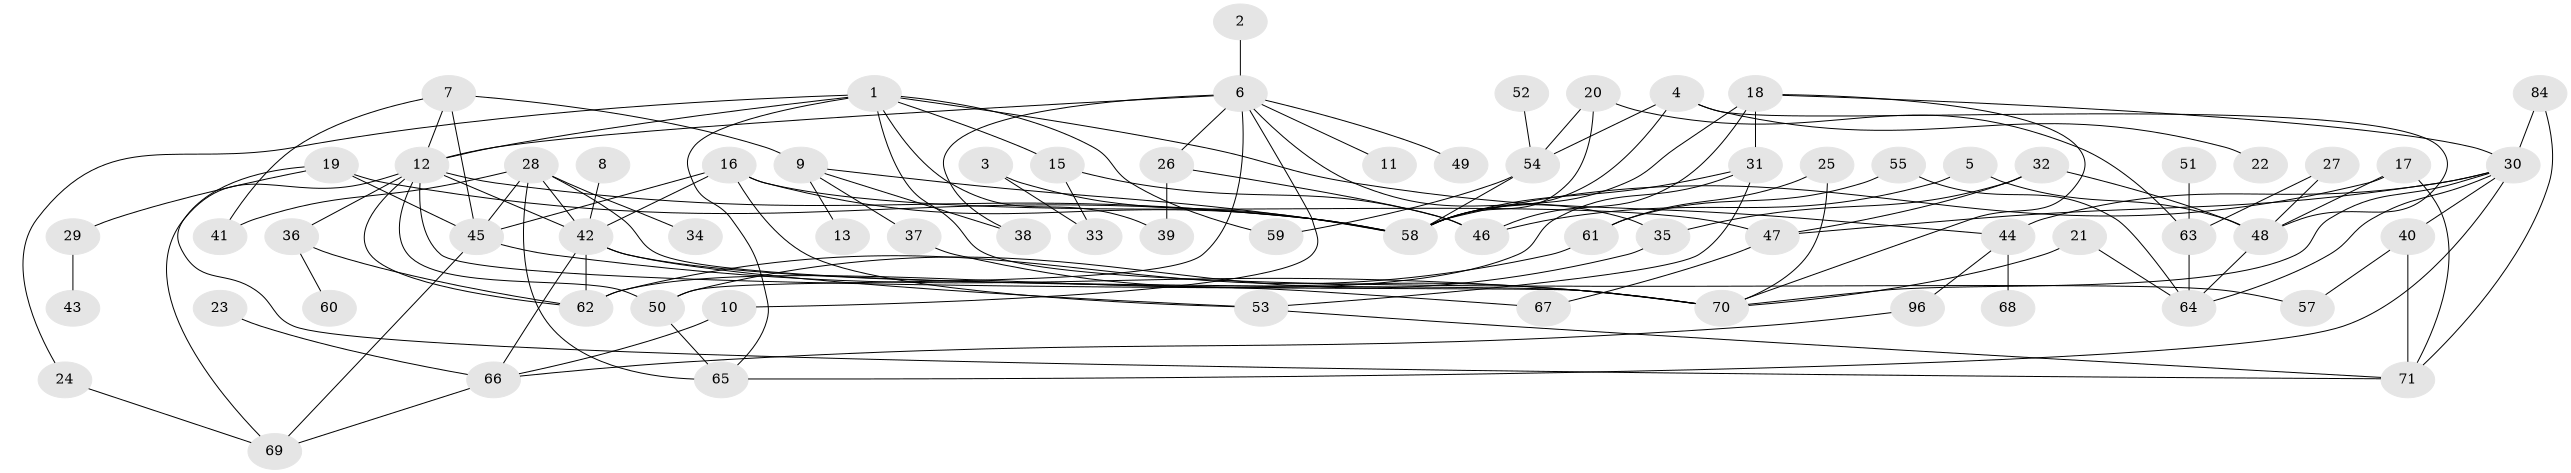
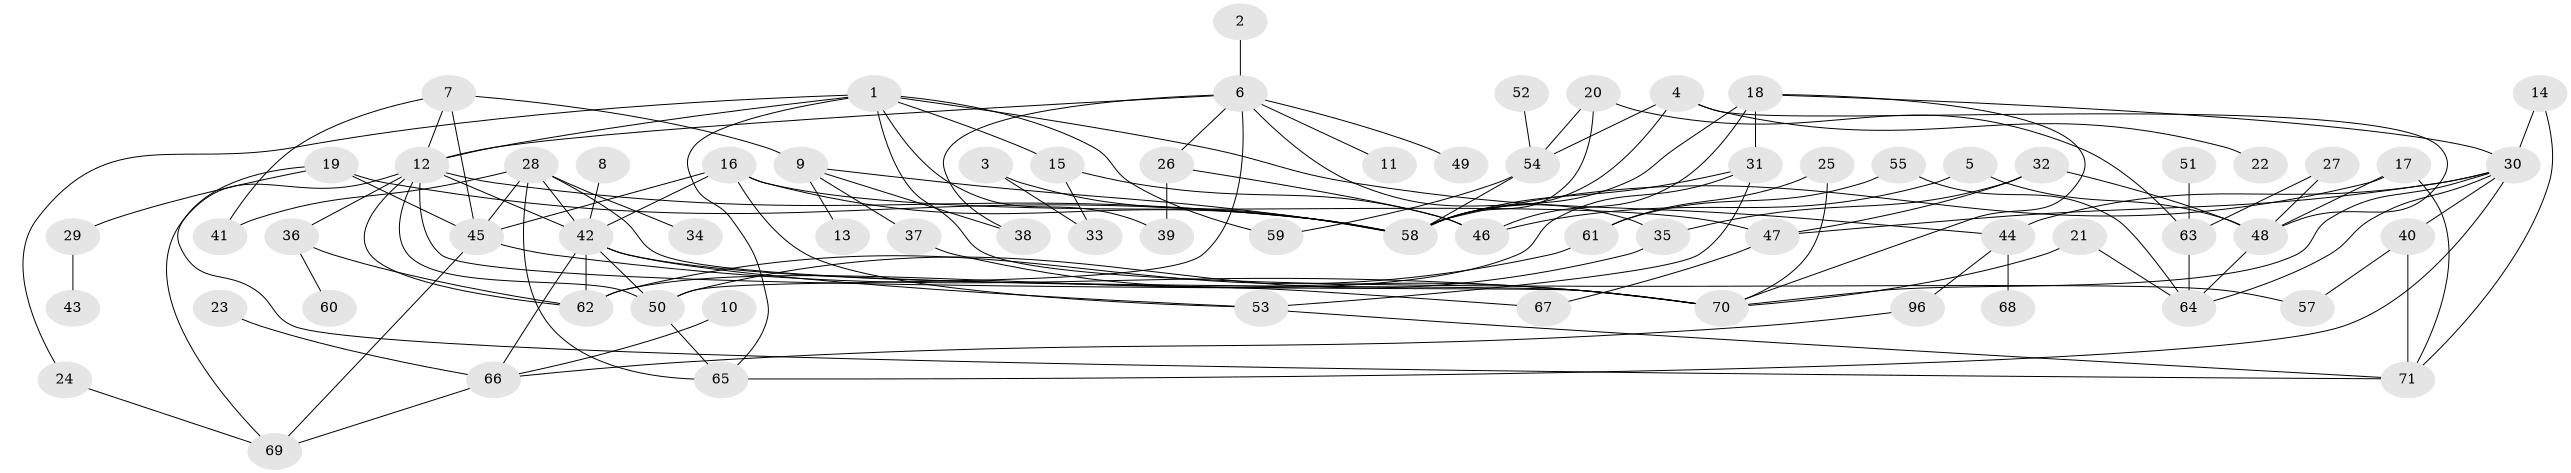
(2540, 93) -> (2540, 93)
none -> (619, 269)
(991, 299) -> none
